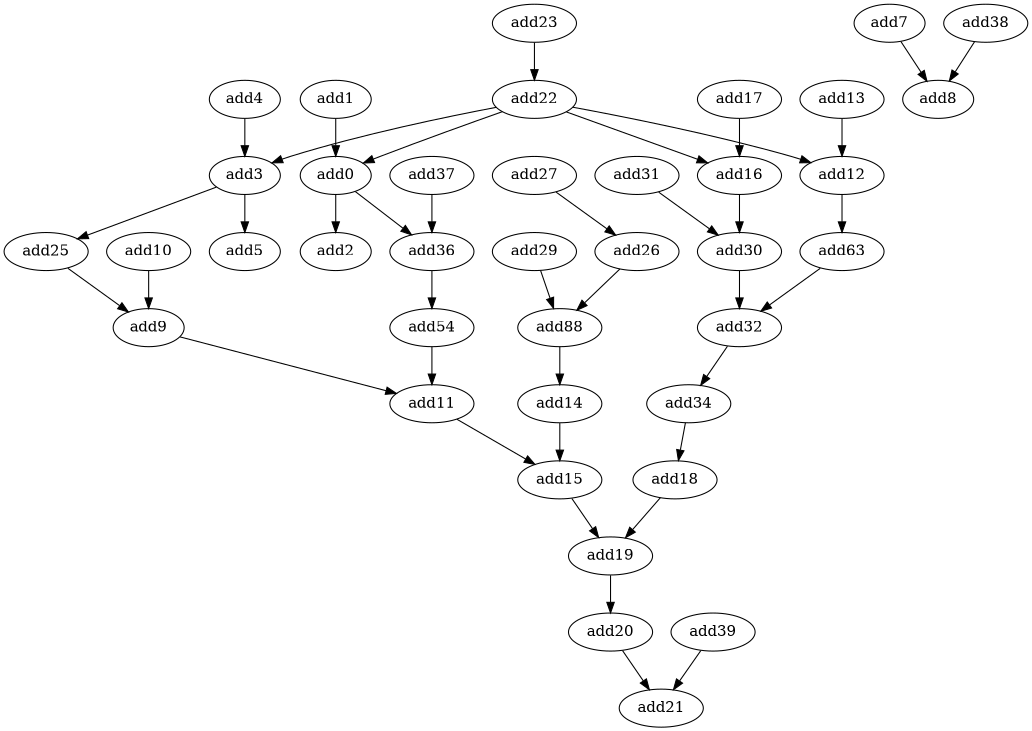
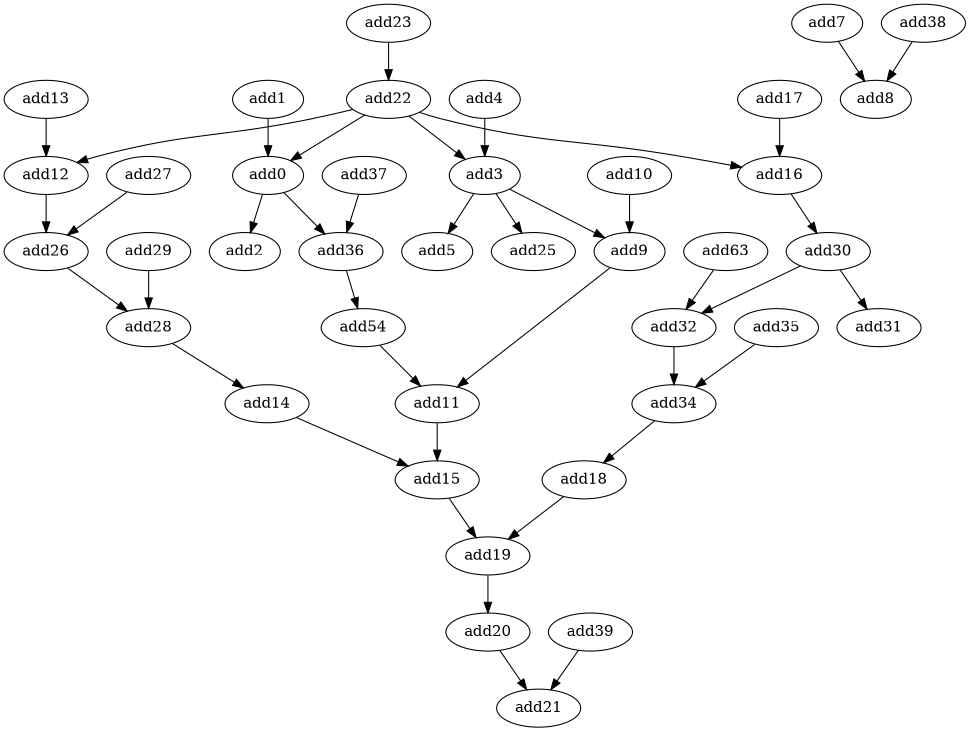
(842, 208) -> (46, 208)
(684, 211) -> (851, 285)
(94, 287) -> (552, 211)
(560, 328) -> (149, 328)
none -> (776, 328)
